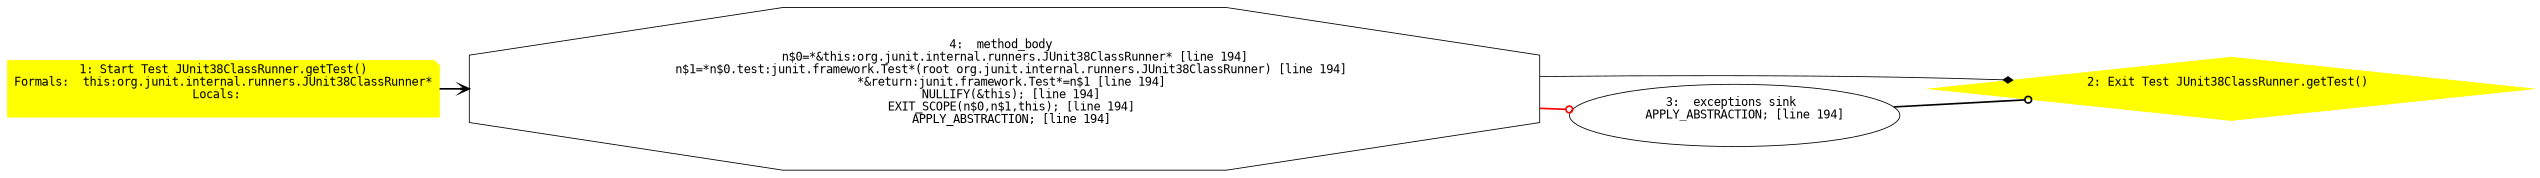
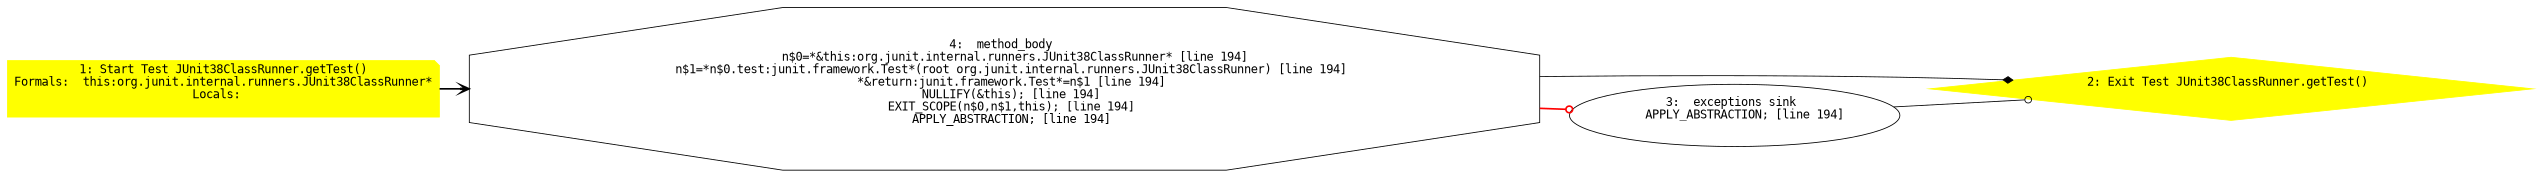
(1959, 103) -> (1959, 103)
